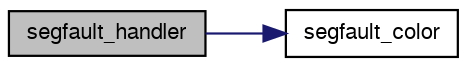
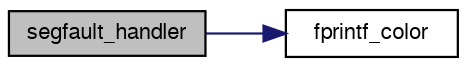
(372, 34) -> (372, 34)
